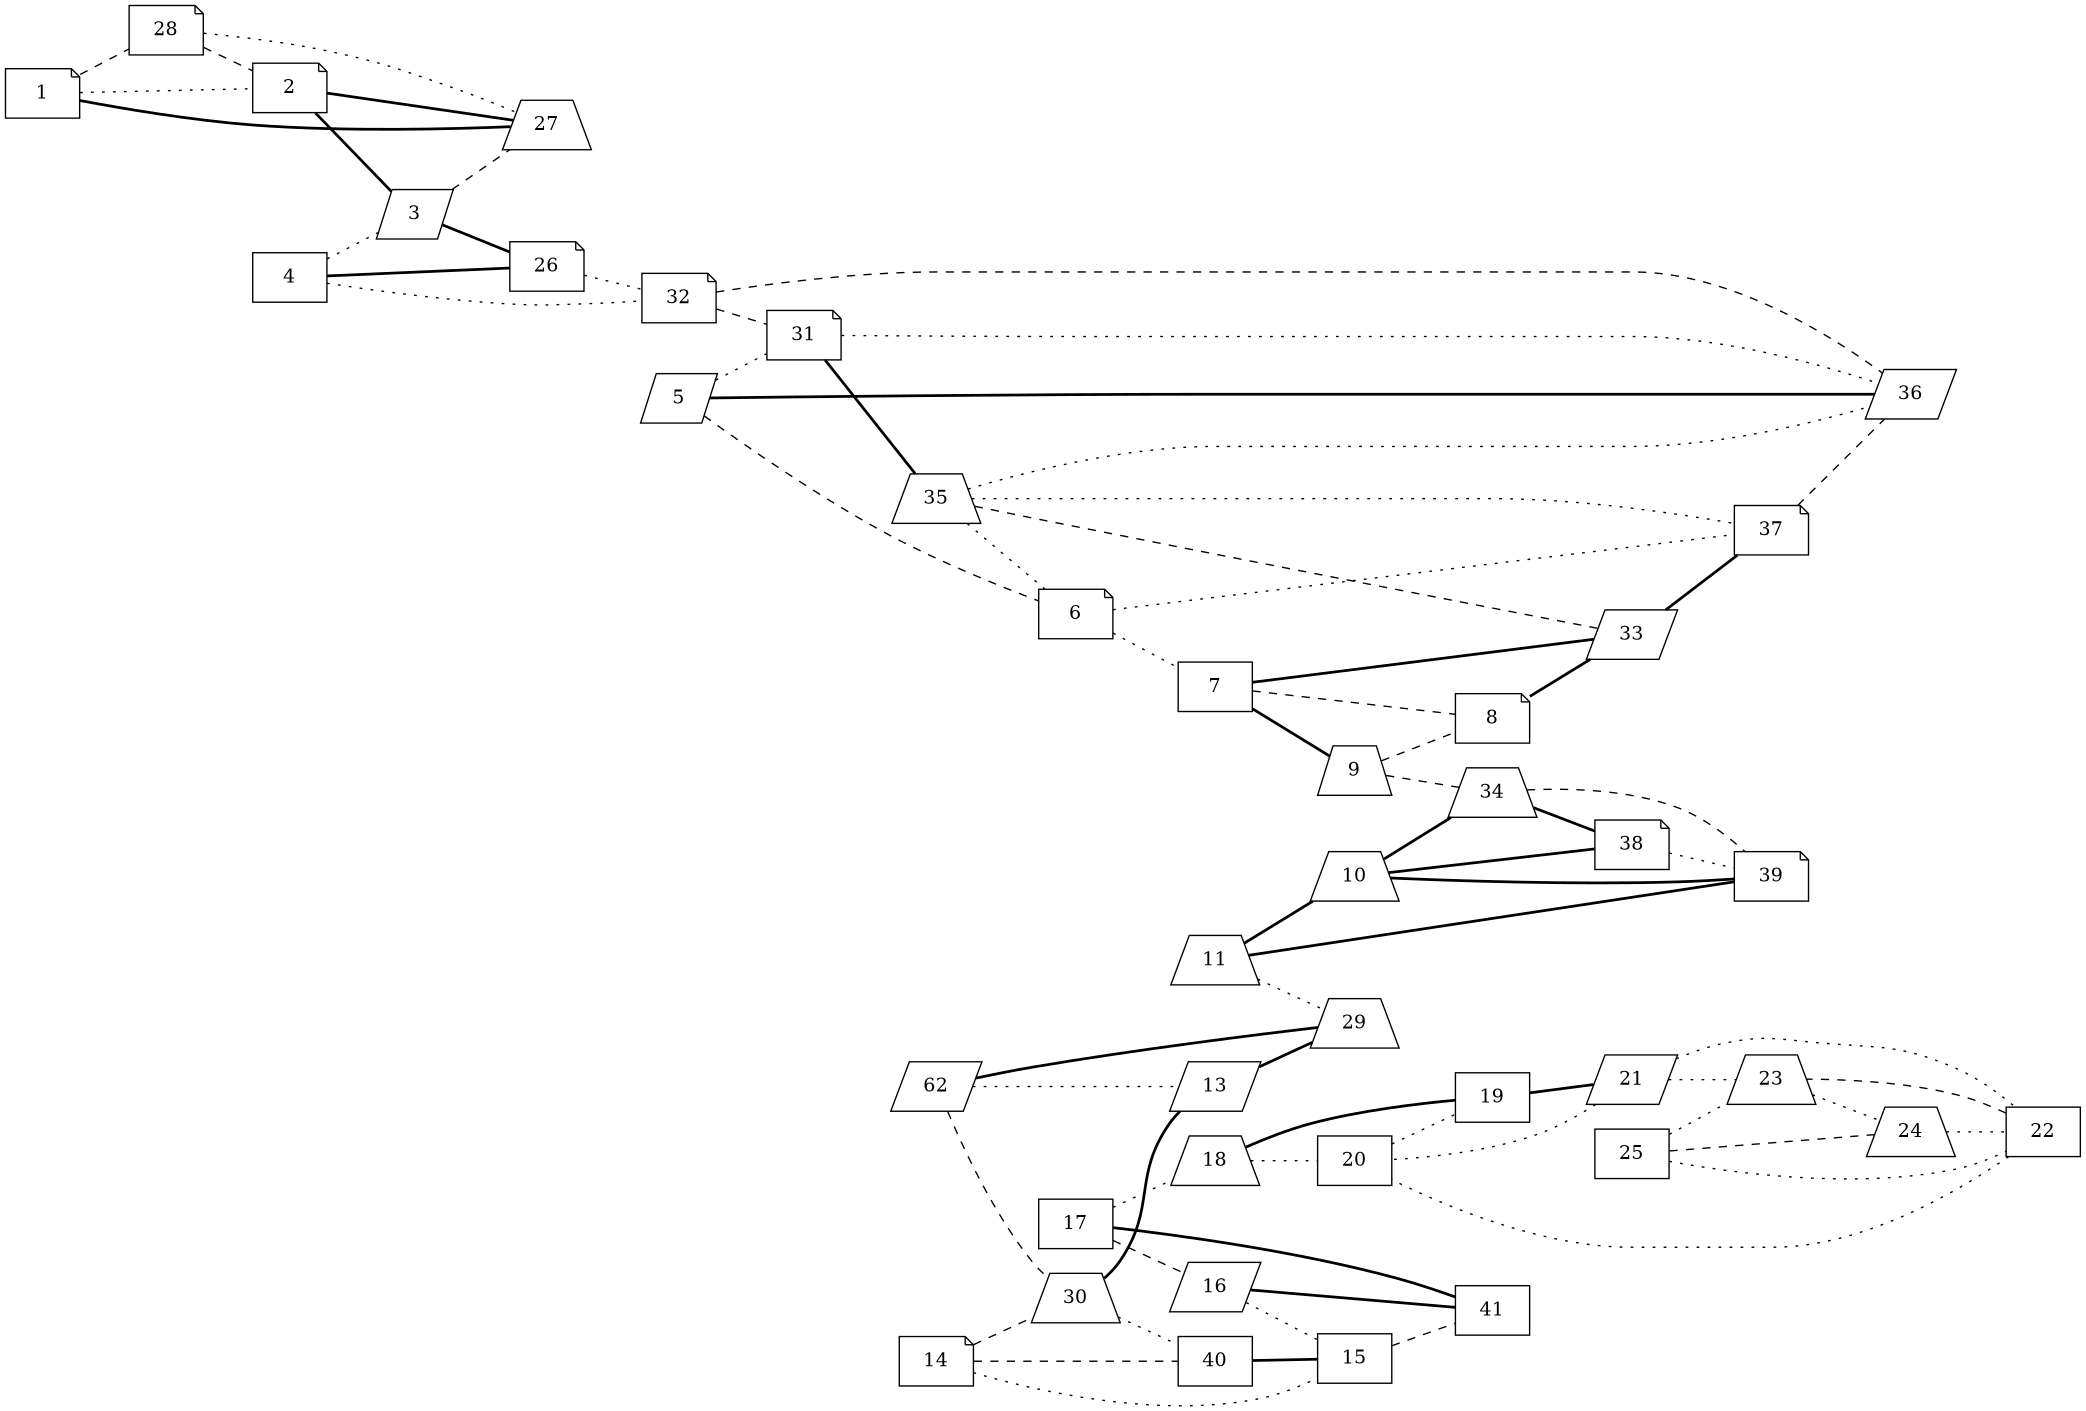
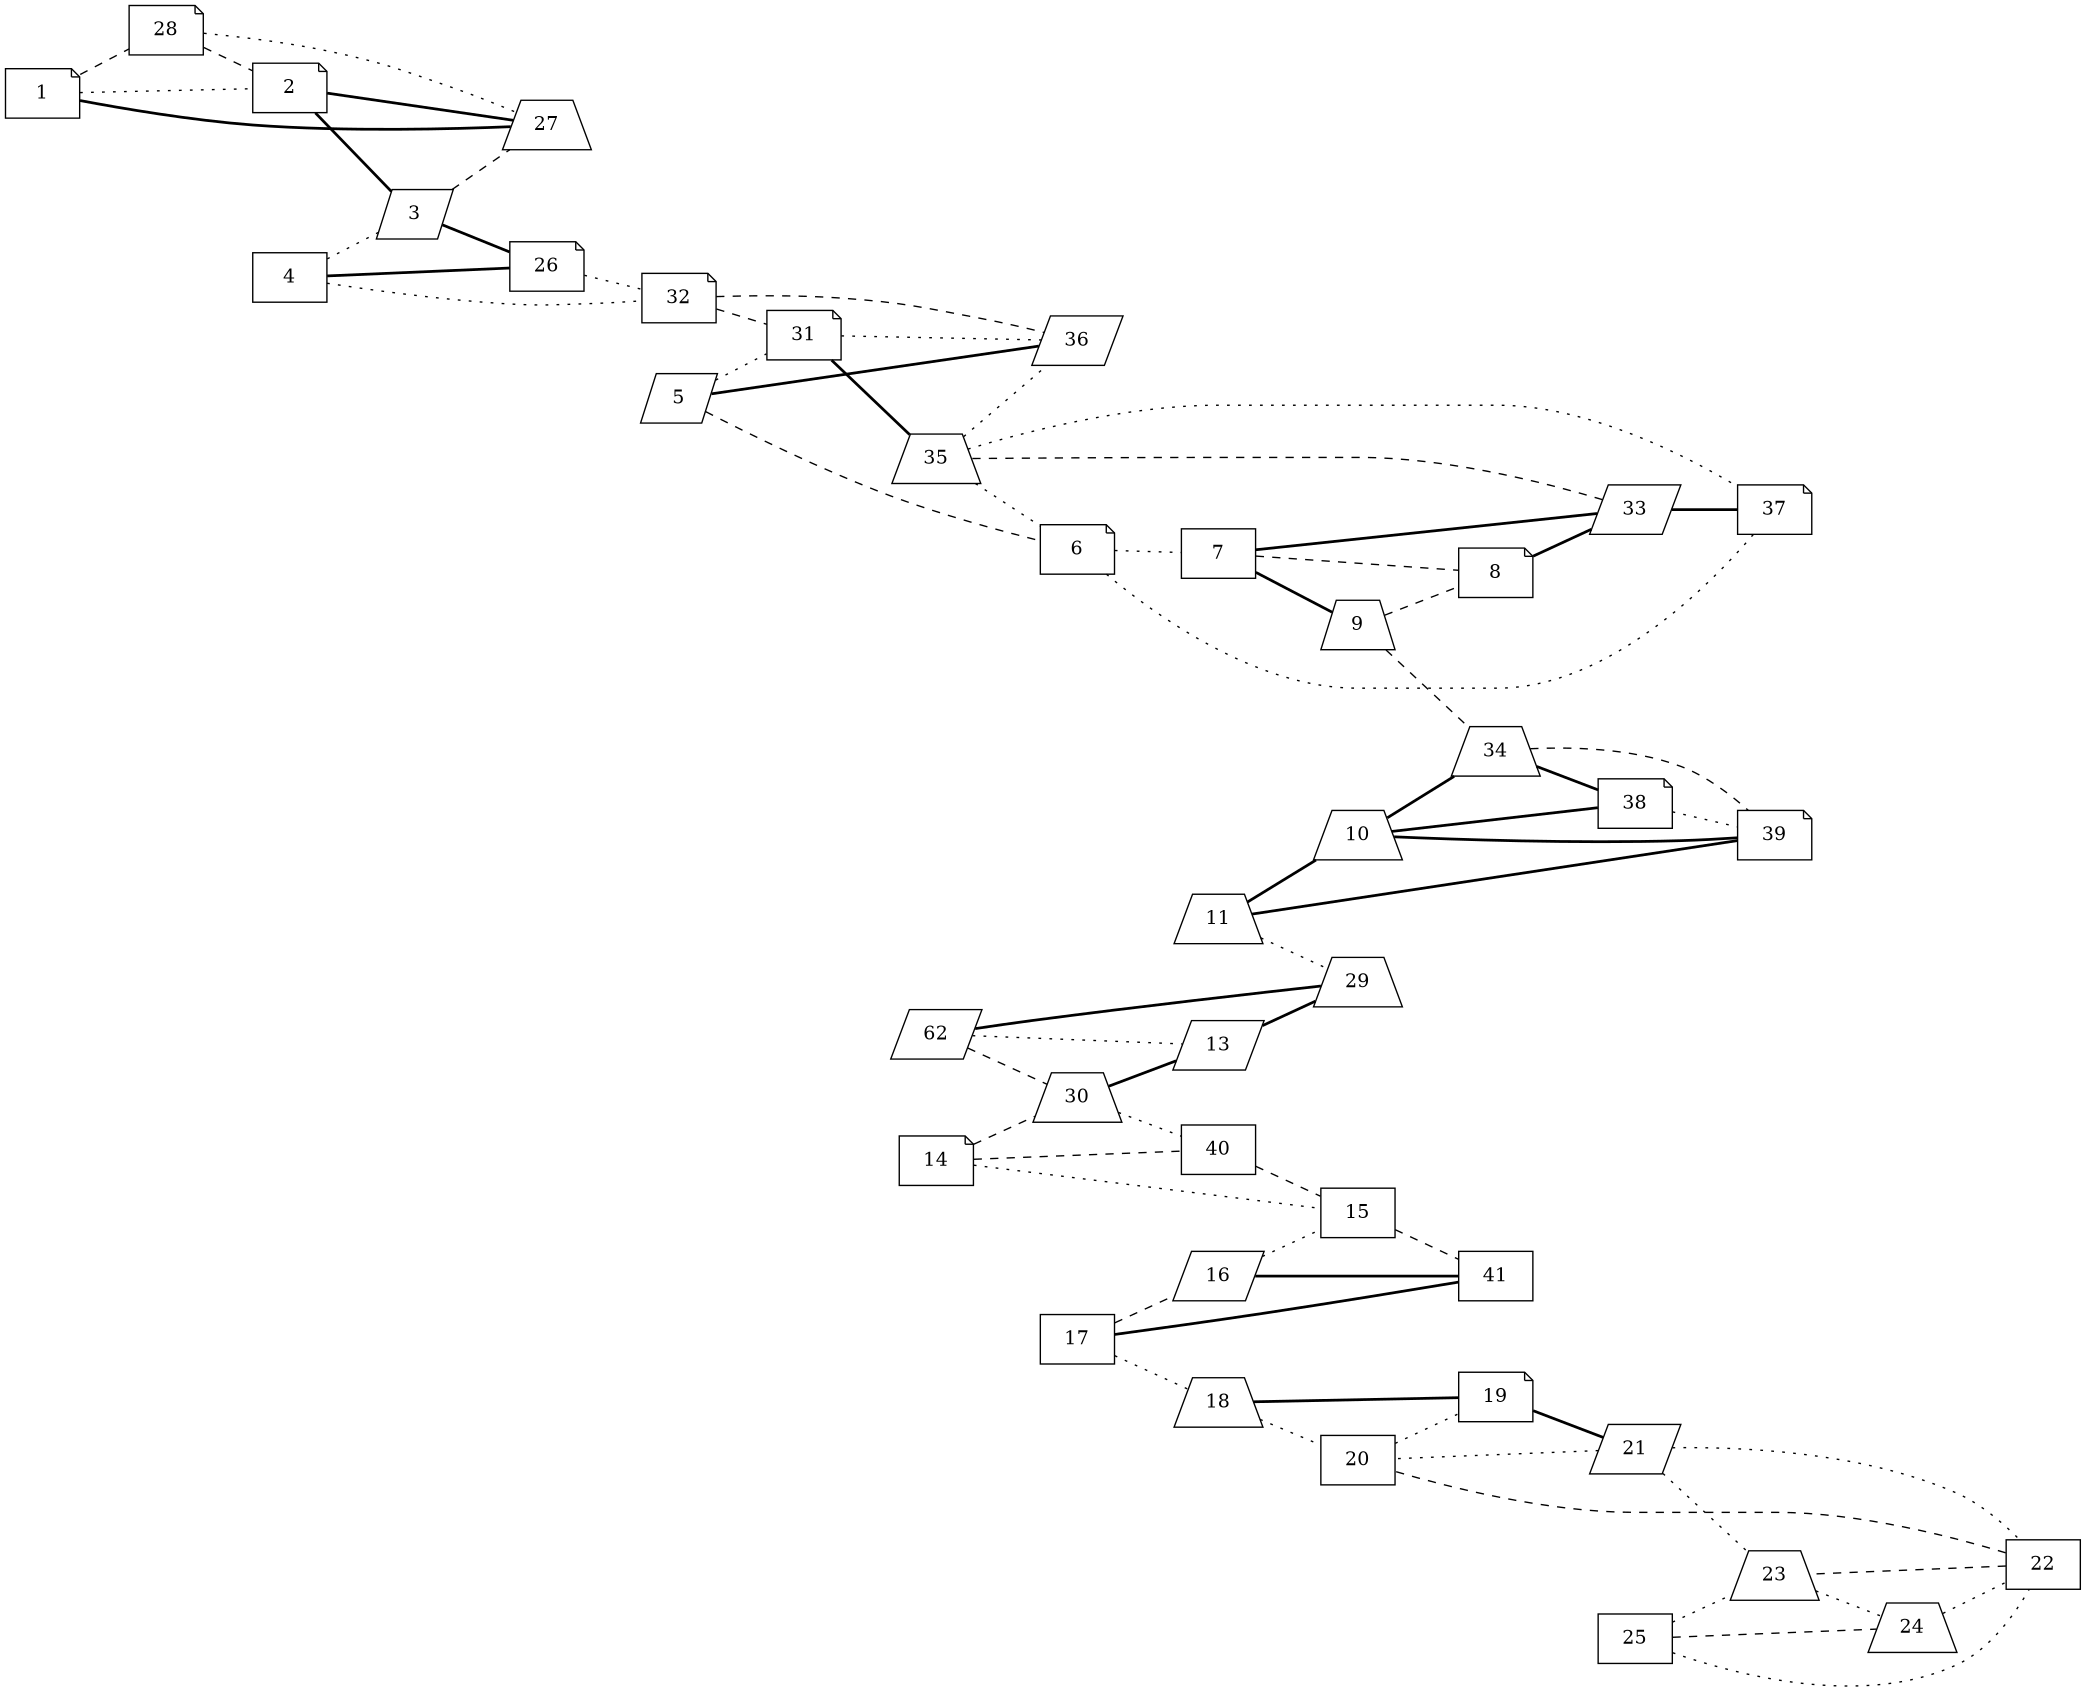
(1841, 462) -> none
(1493, 1097) -> (1496, 1397)
(1705, 1247) -> (1685, 1512)
(1285, 1360) -> (1288, 1181)
